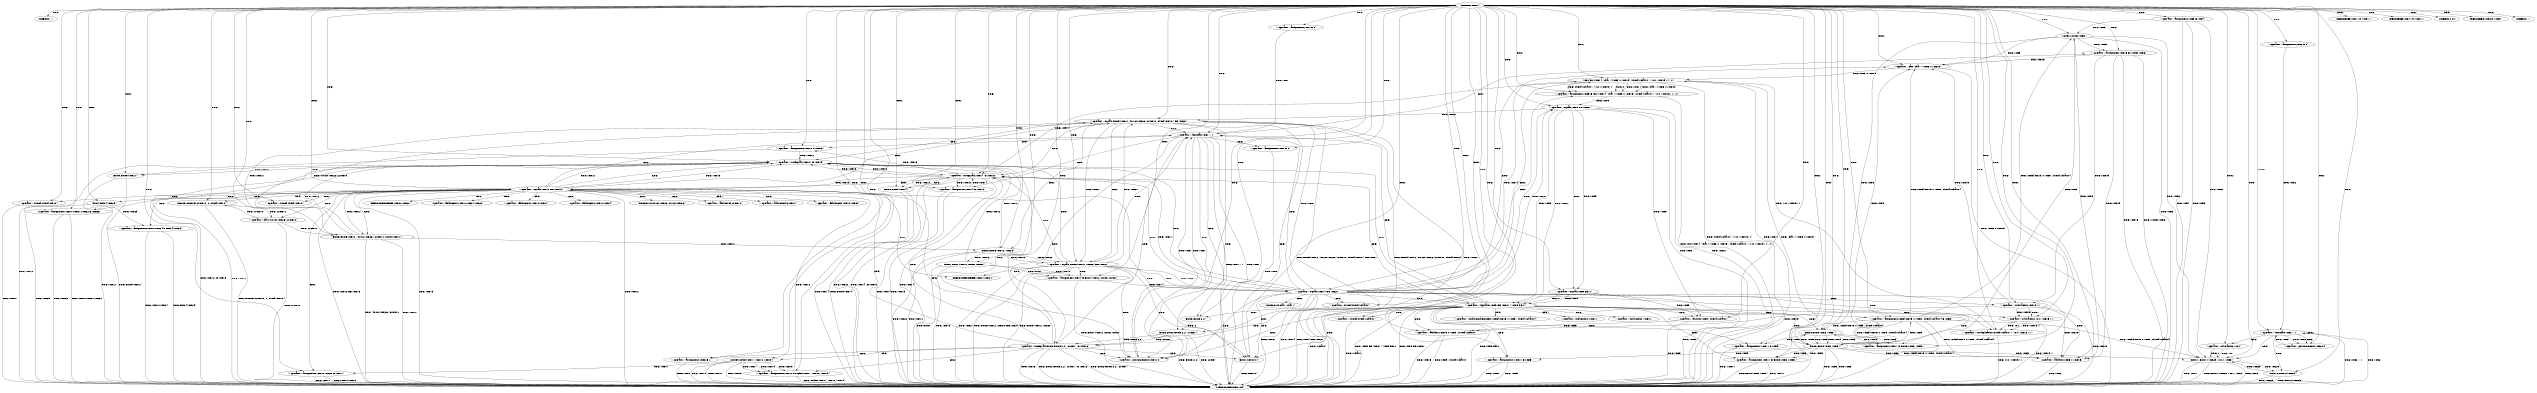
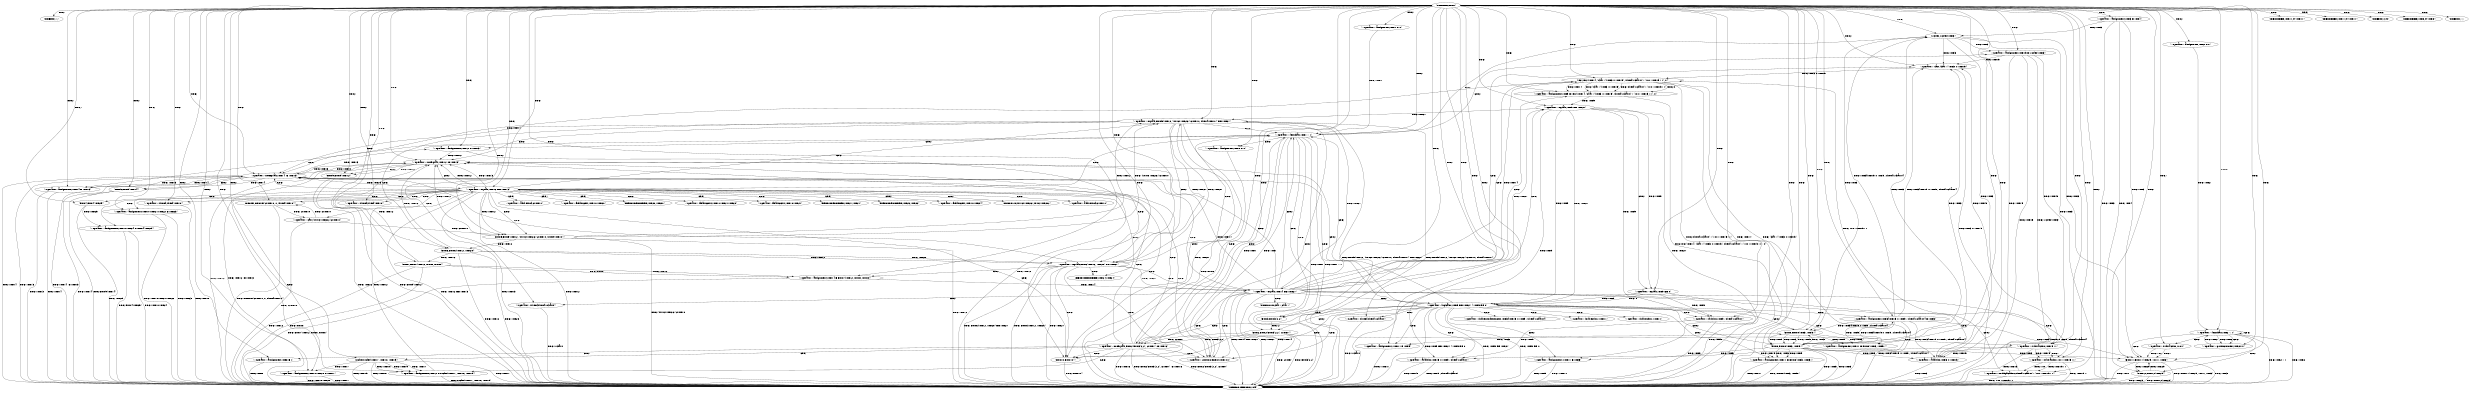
none -> (1609, 44)
none -> (841, 203)
none -> (899, 203)
(1271, 271) -> (1208, 271)
(1782, 297) -> (1650, 337)
